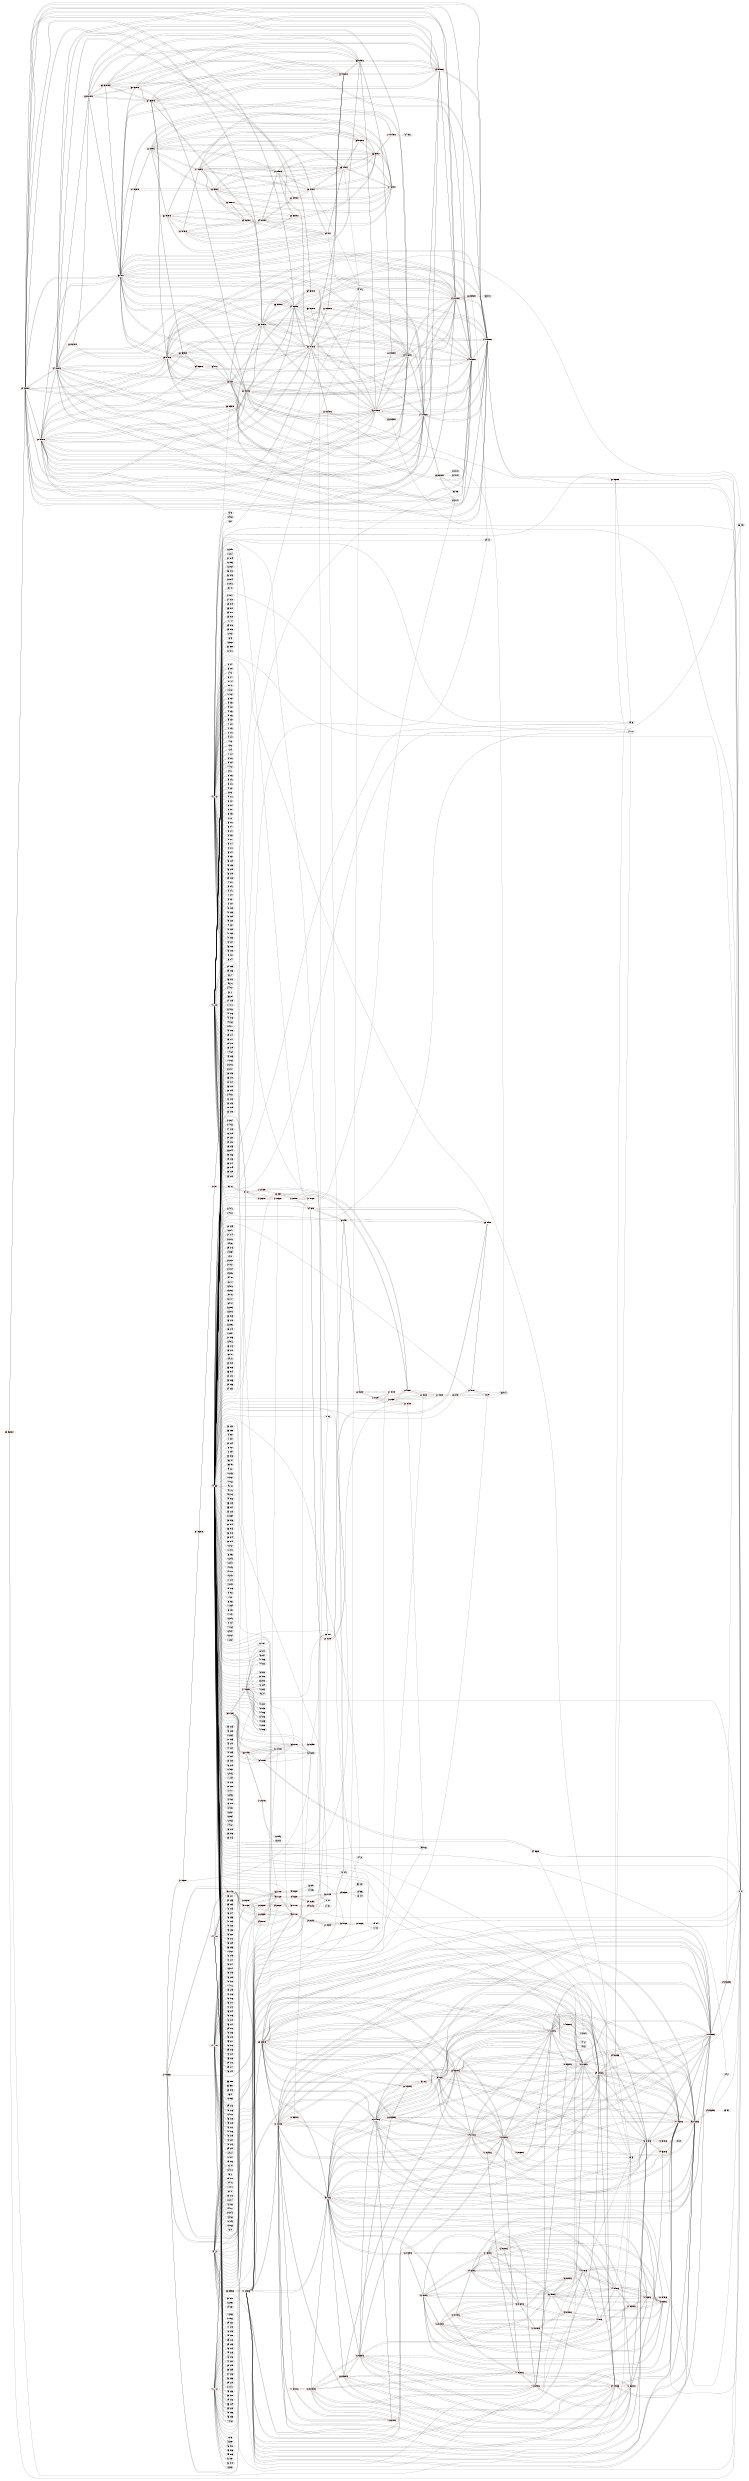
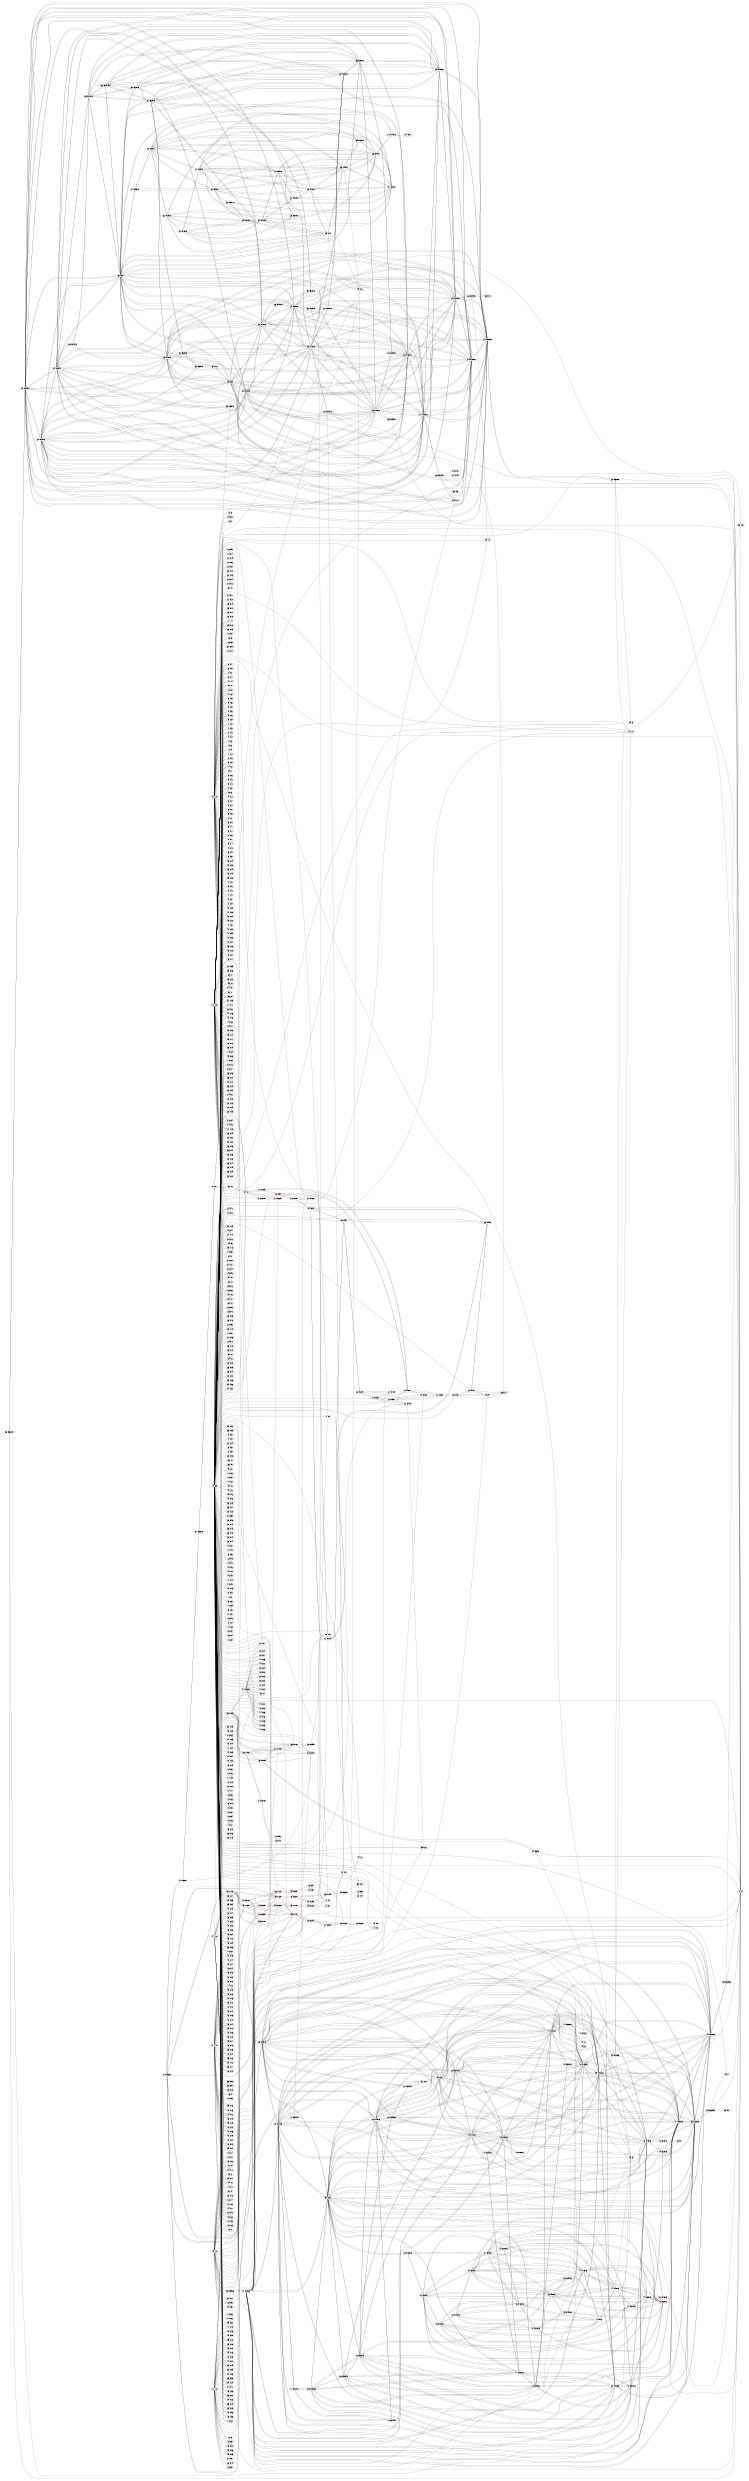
none -> (262, 1668)
